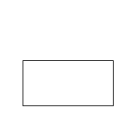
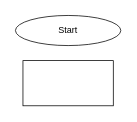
none -> (68, 30)
